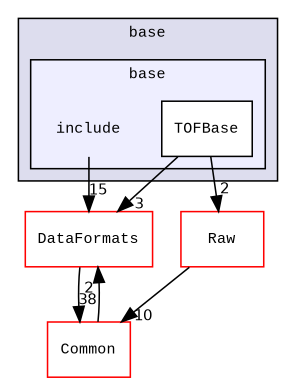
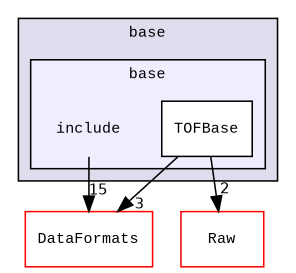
(89, 350) -> none
